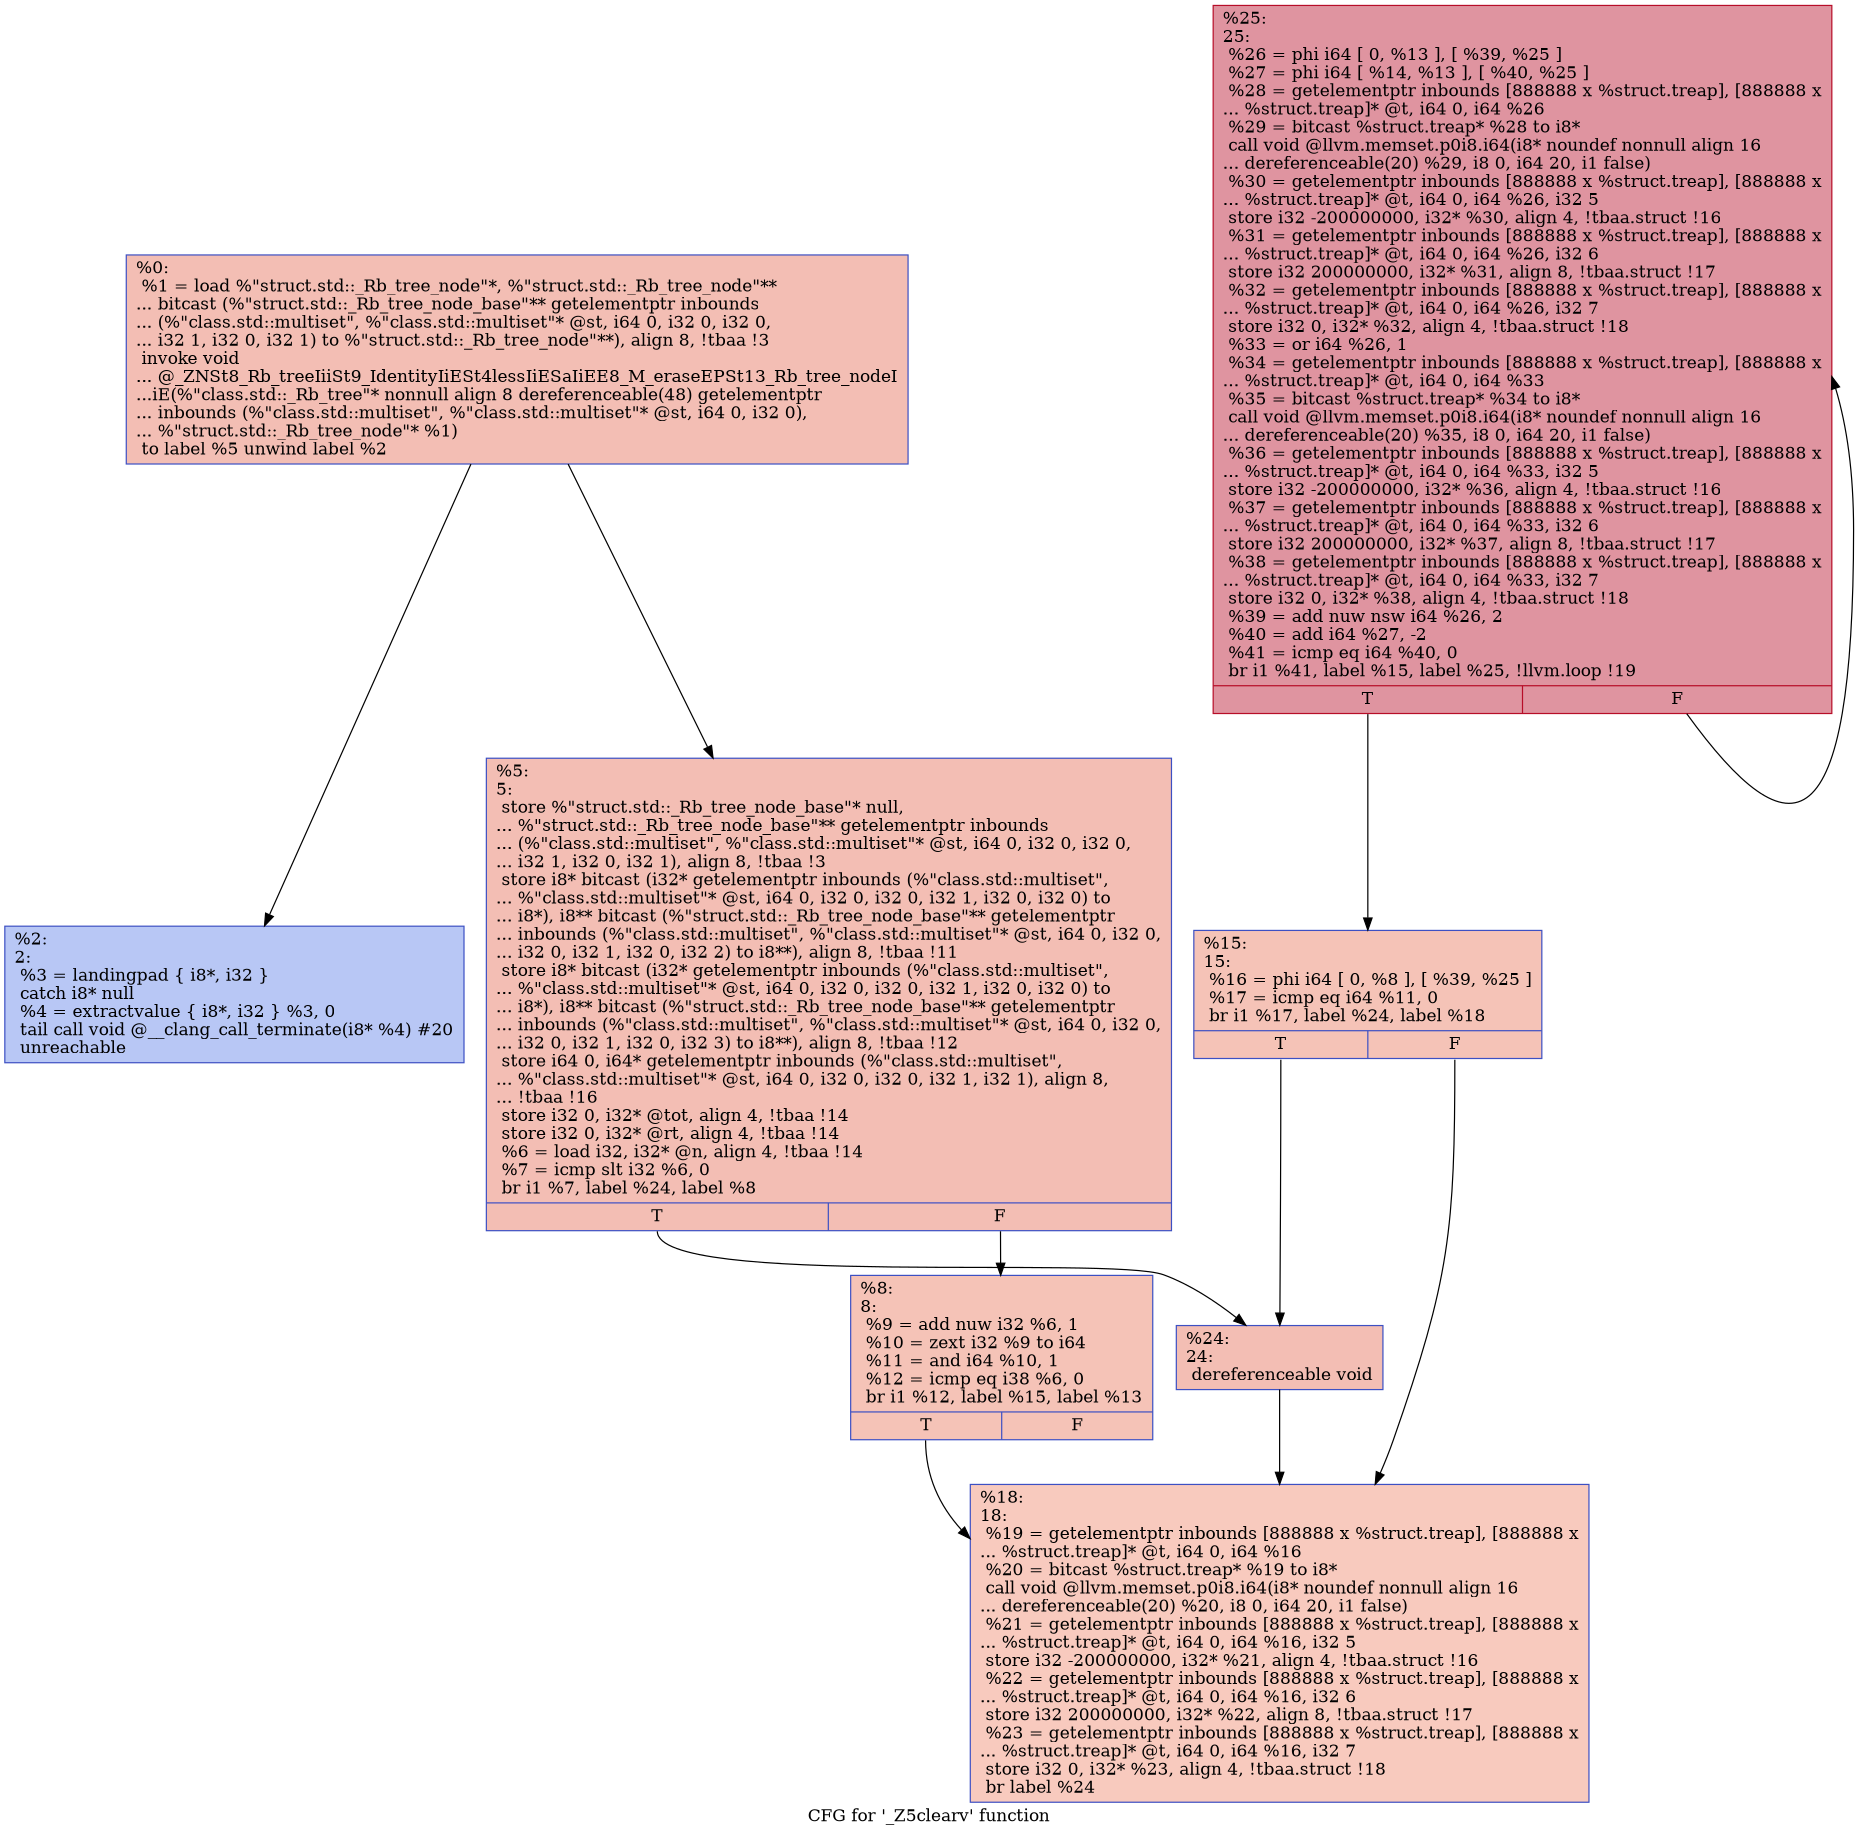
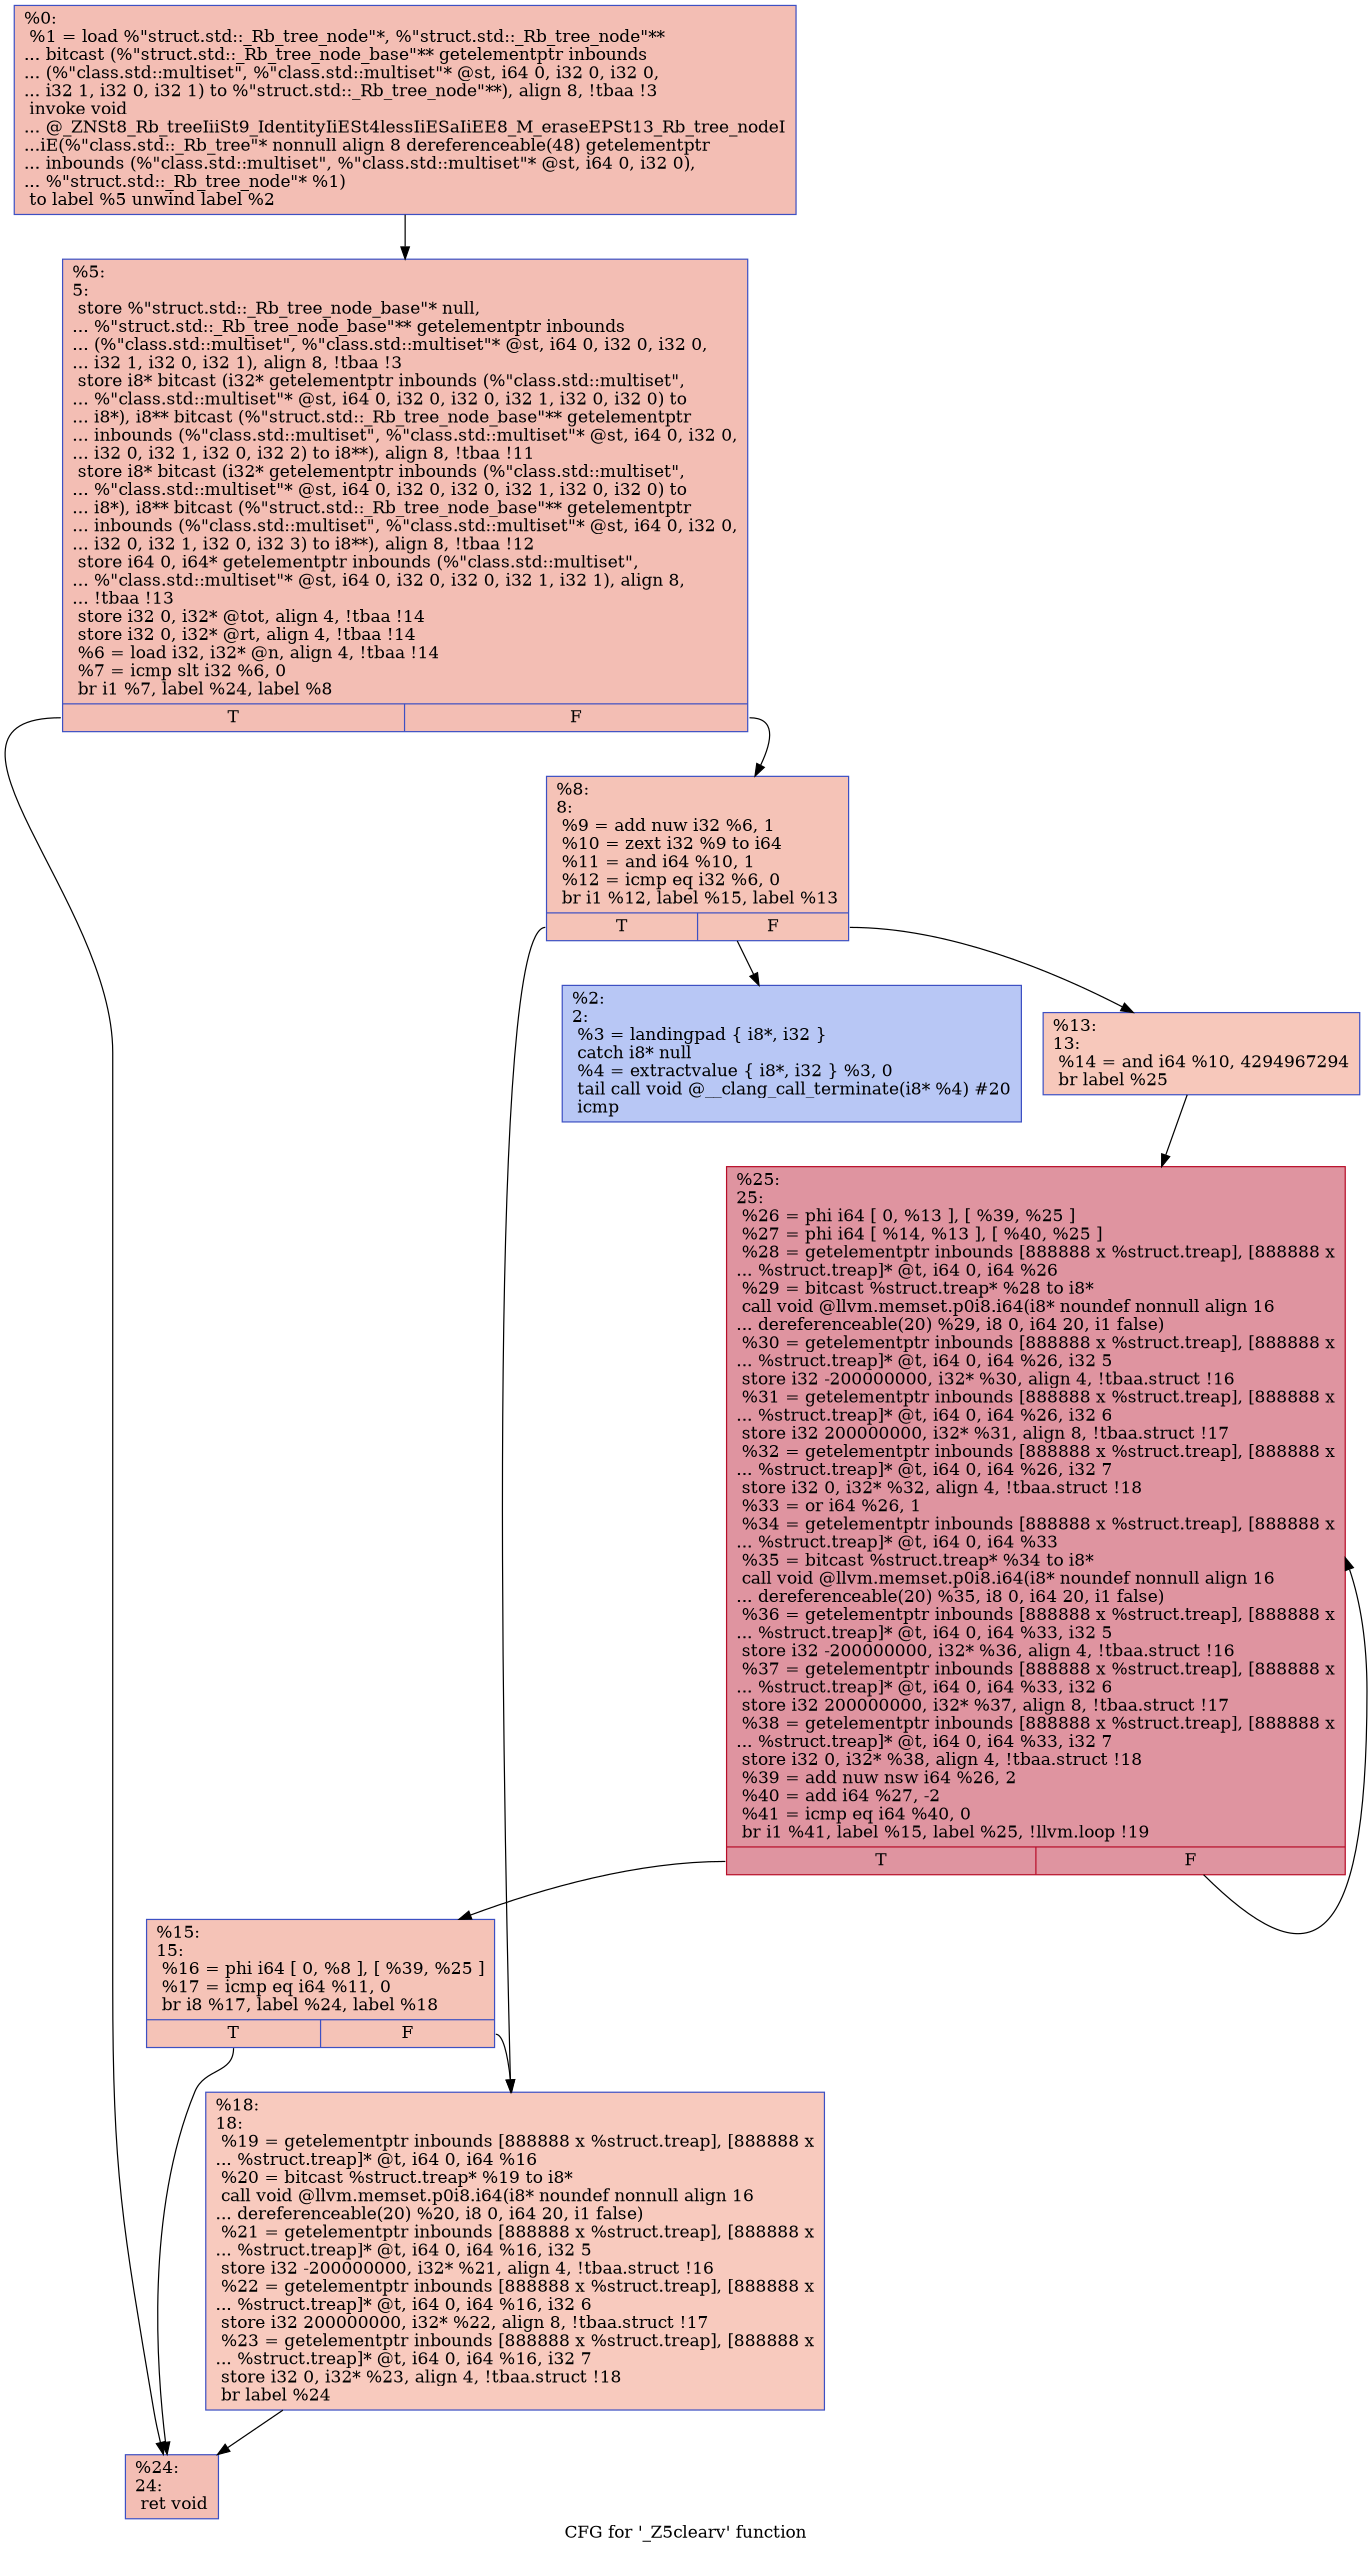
(370, 689) -> (745, 958)
(1345, 1016) -> (298, 2005)
(71, 1048) -> (596, 1107)
none -> (1201, 1054)
(547, 1098) -> (124, 599)
(1280, 1375) -> (172, 2504)
(973, 1379) -> (669, 880)
(1280, 1431) -> (255, 2429)
